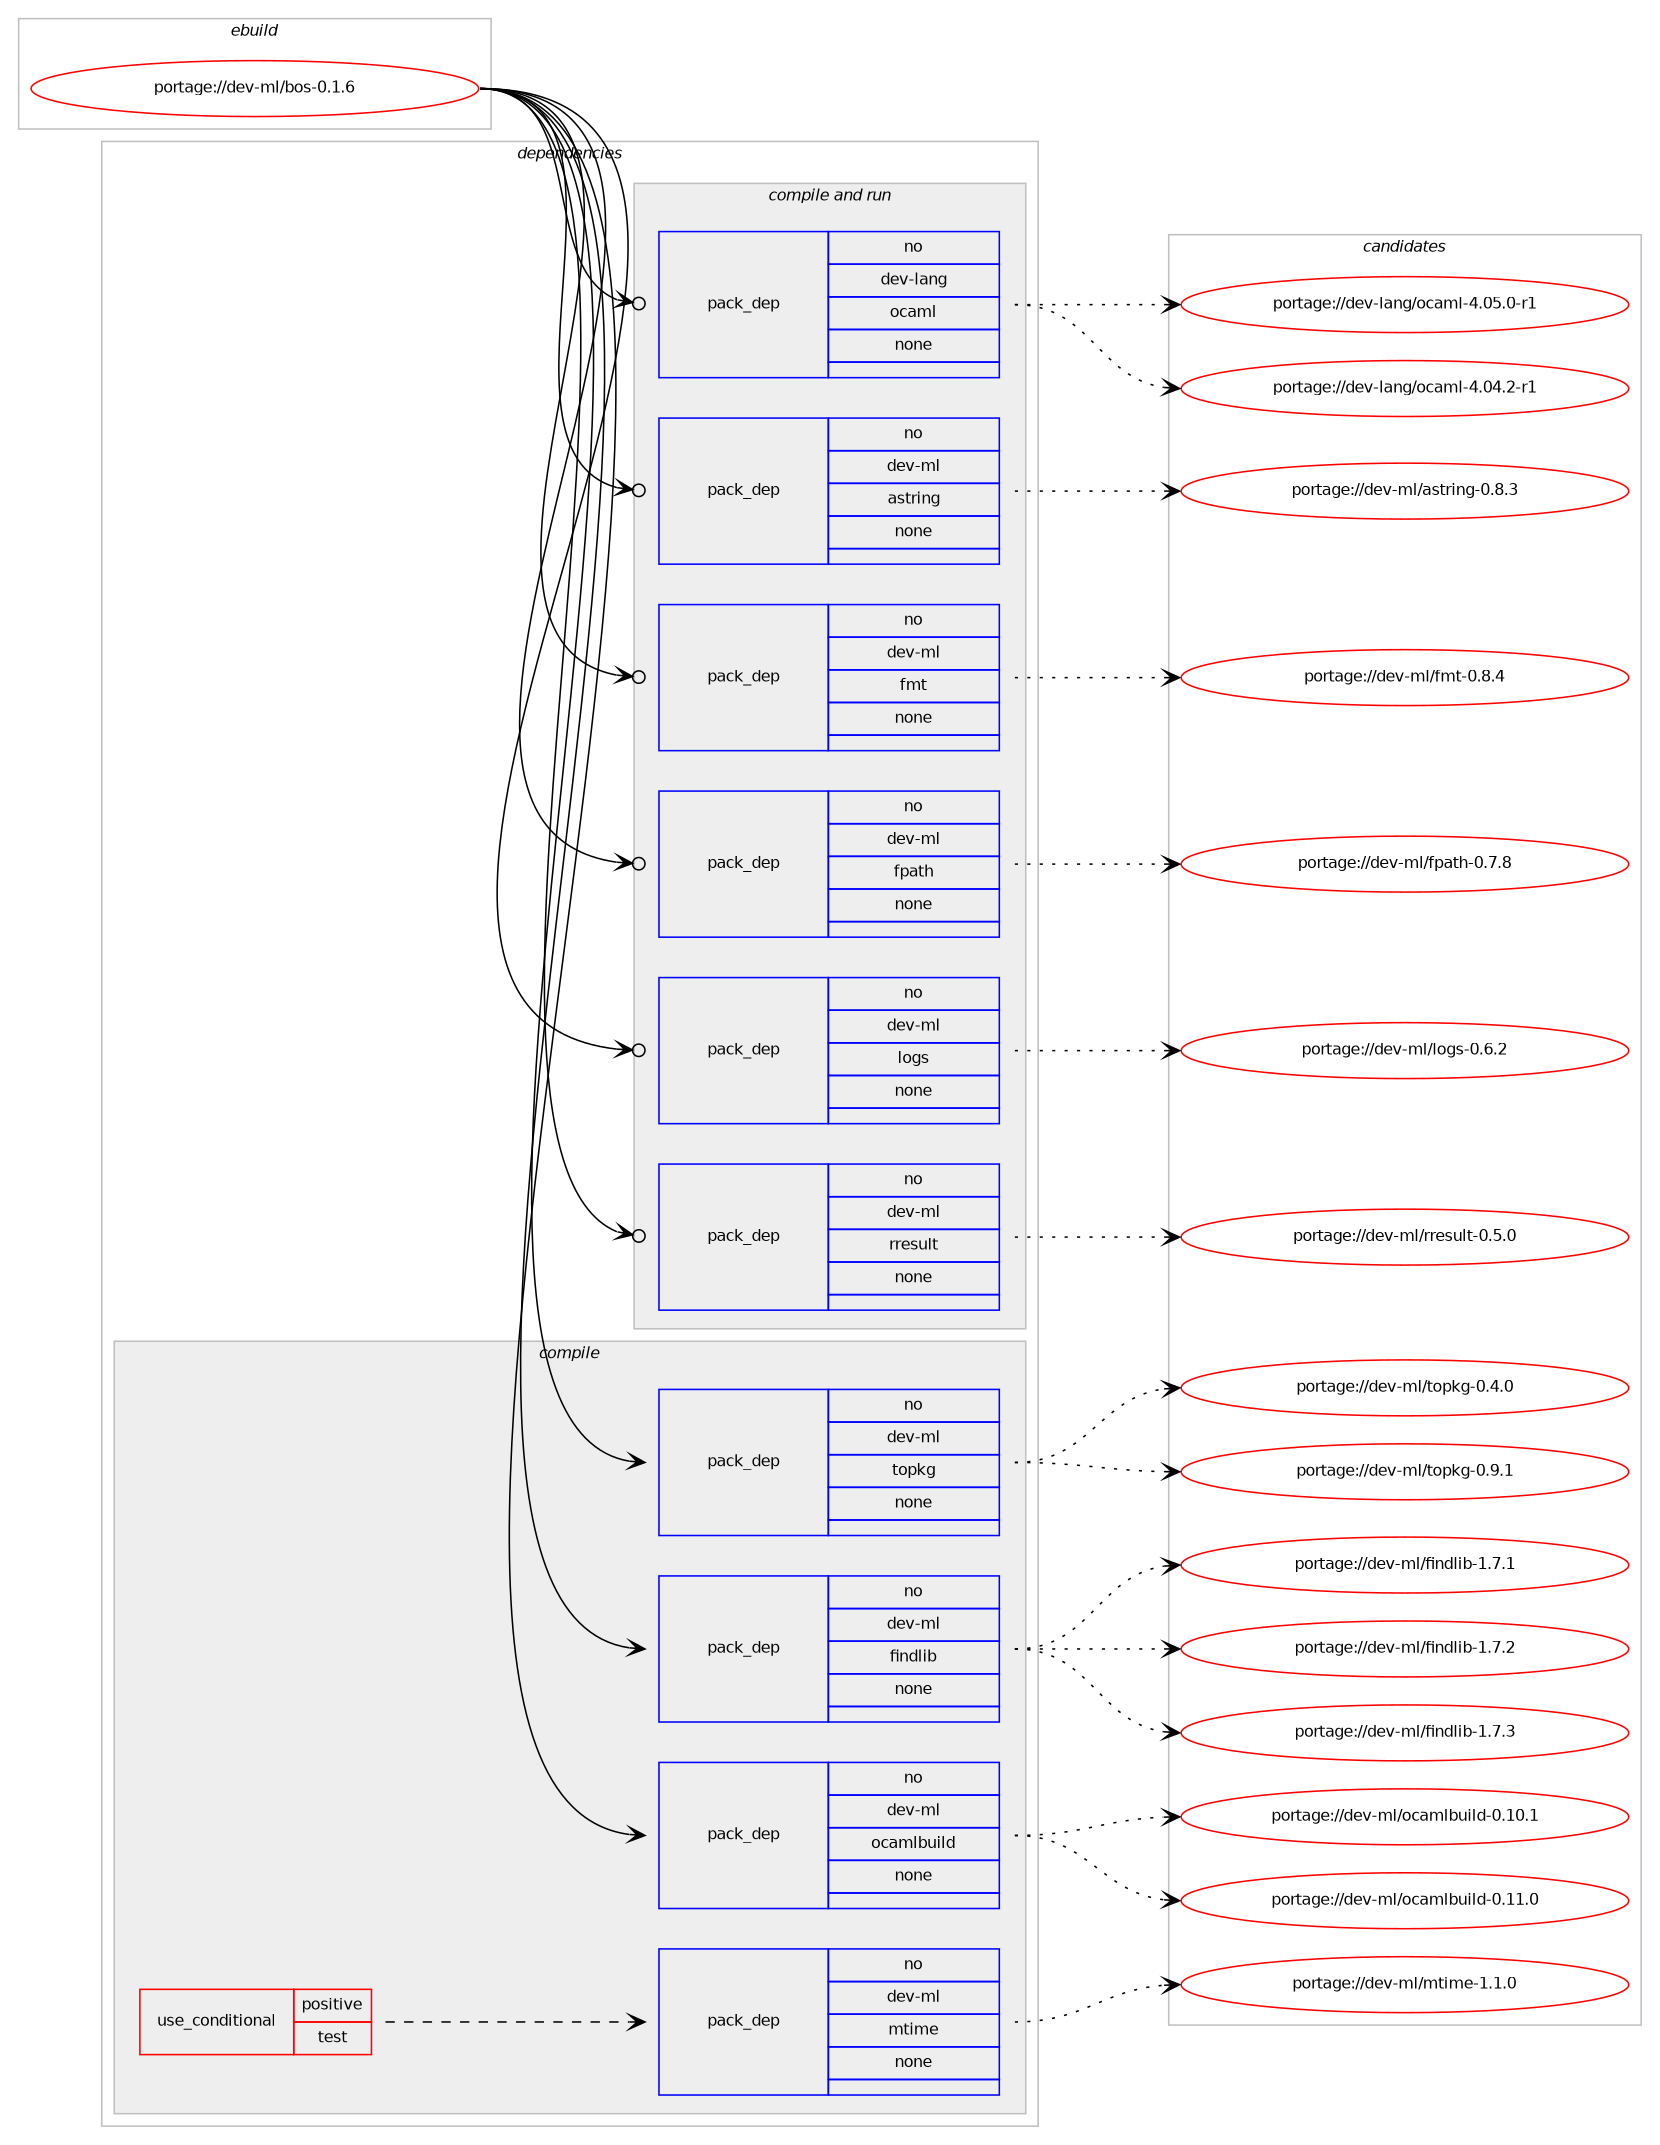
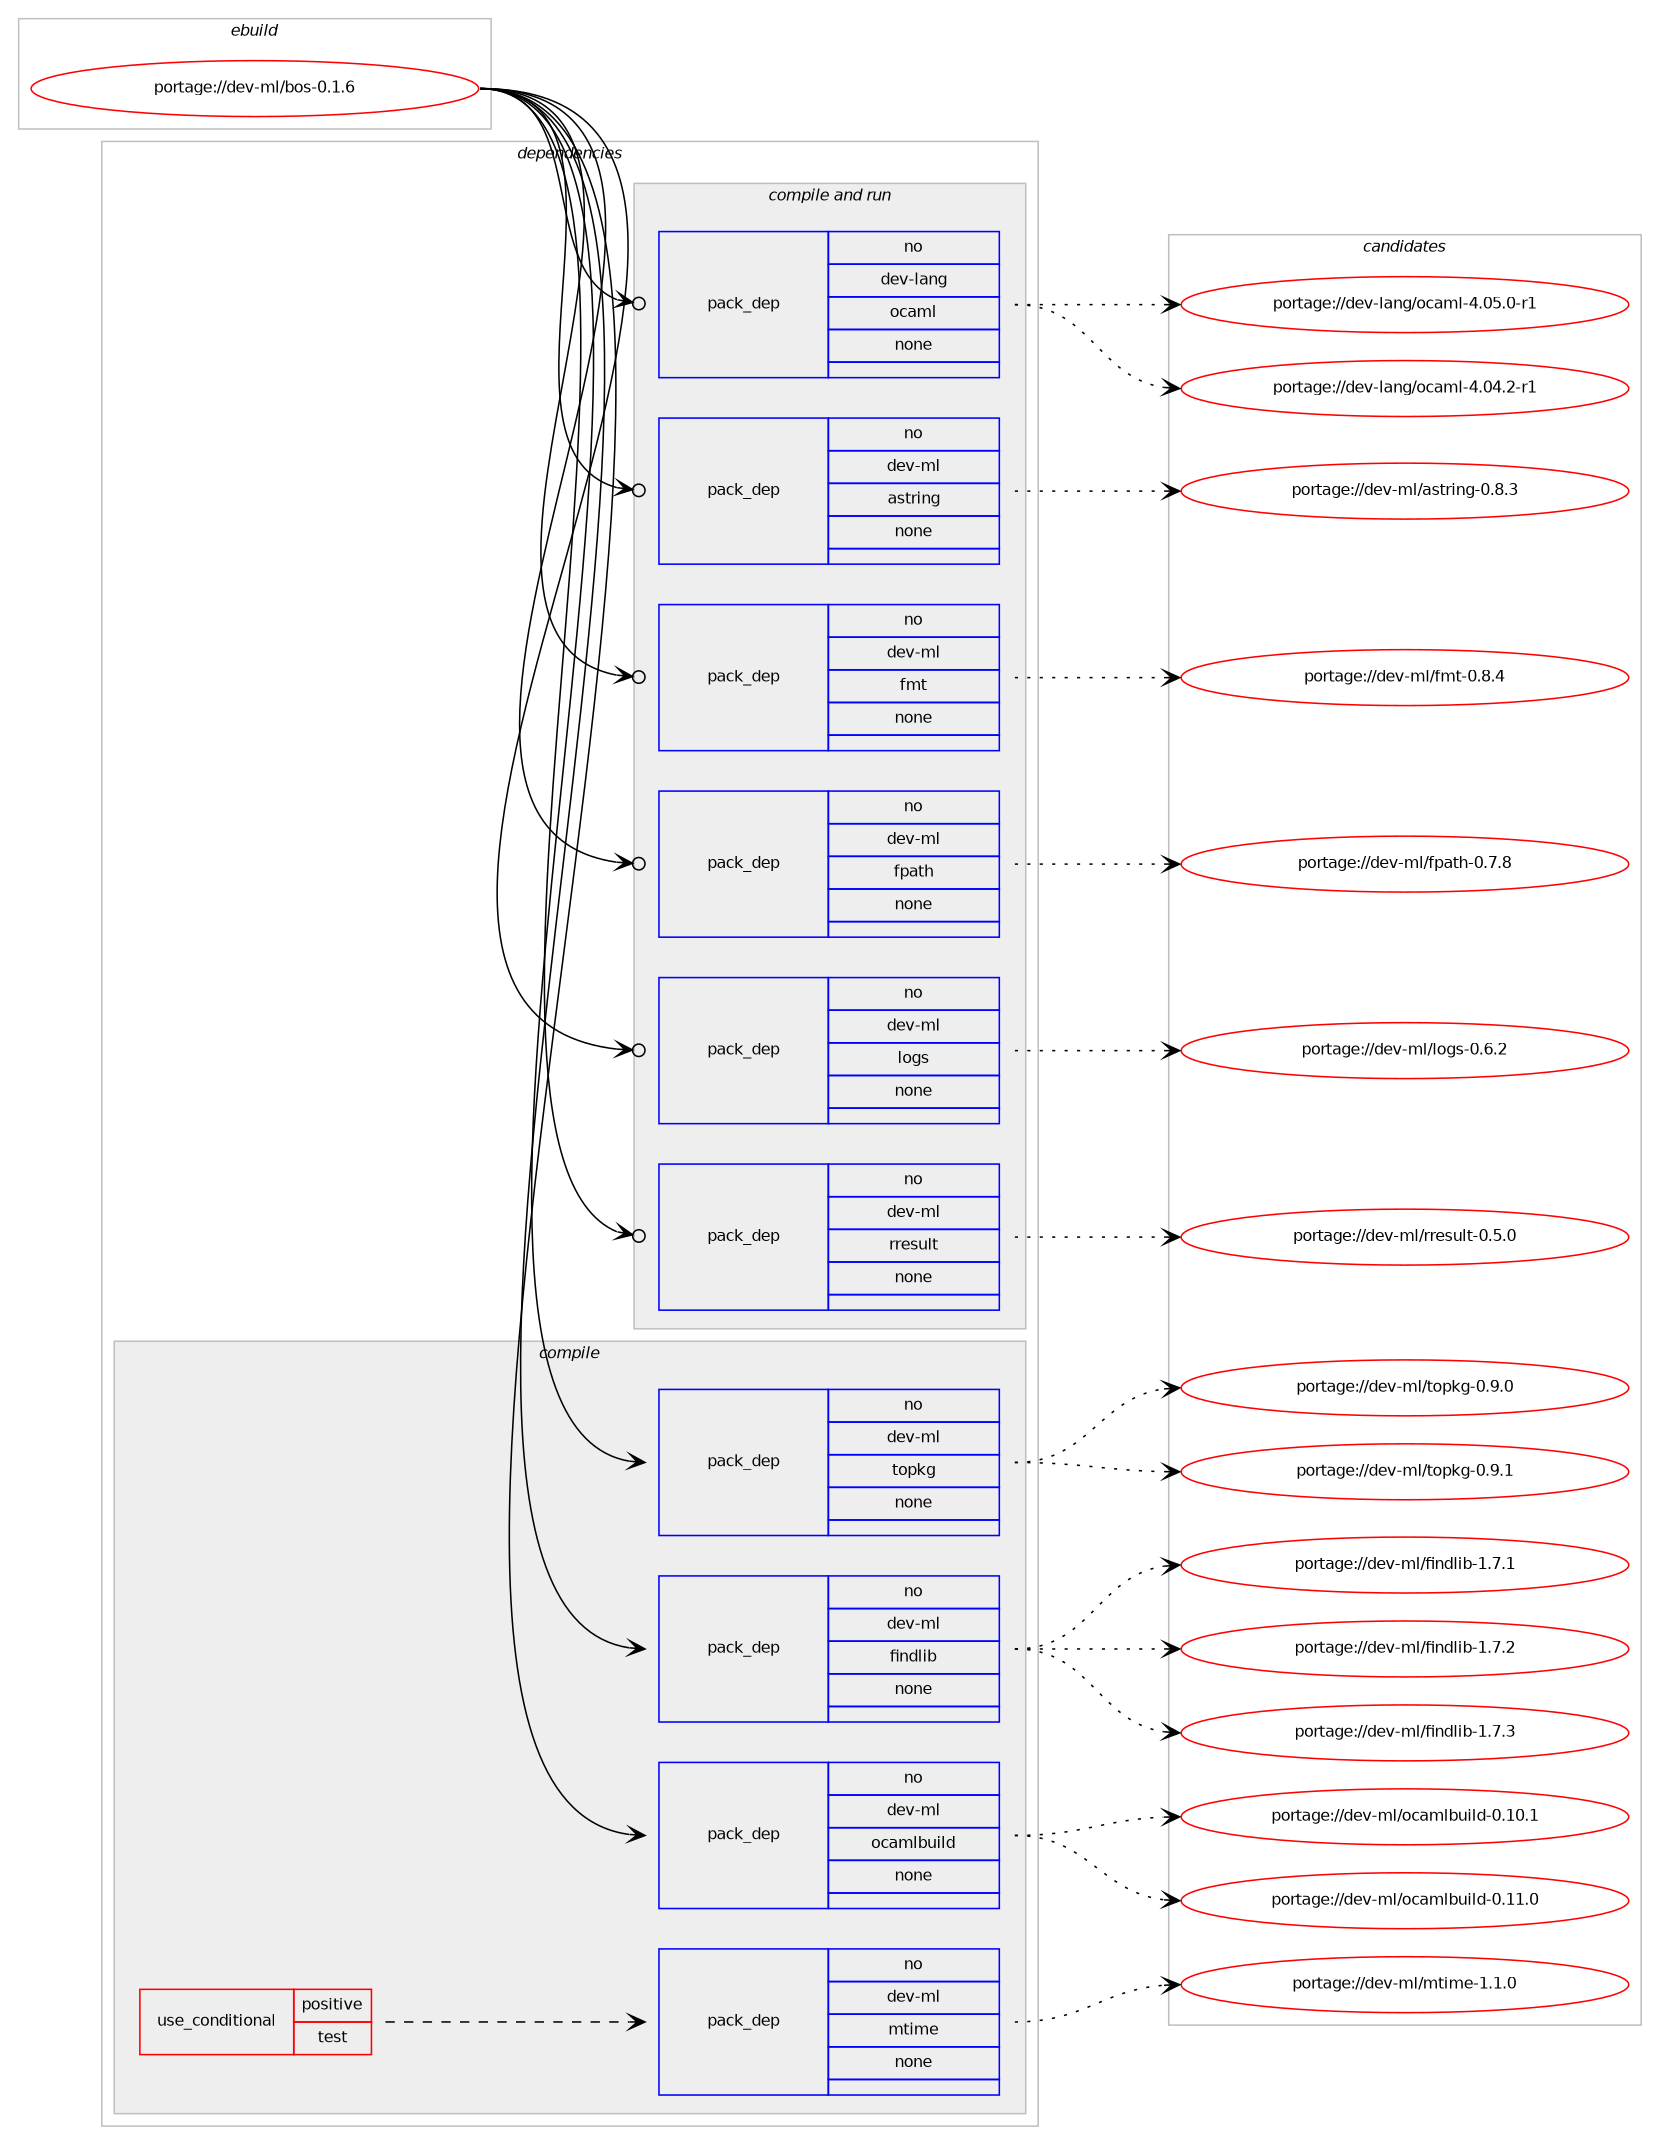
(1405, 1388) -> (1405, 1388)
